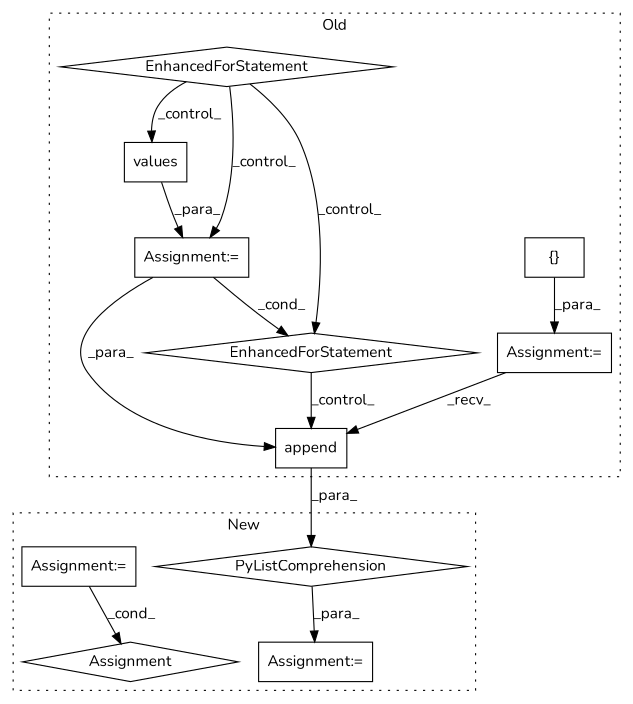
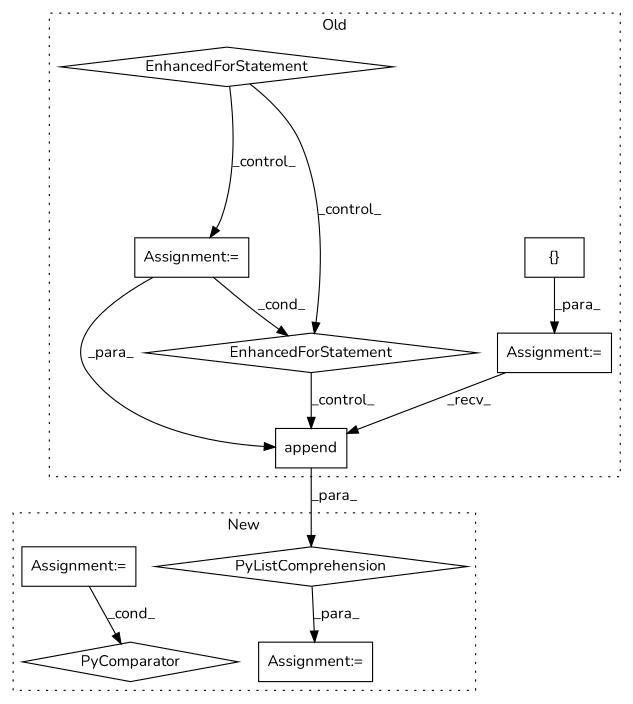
(156, 162) -> none
(130, 662) -> (130, 662)
